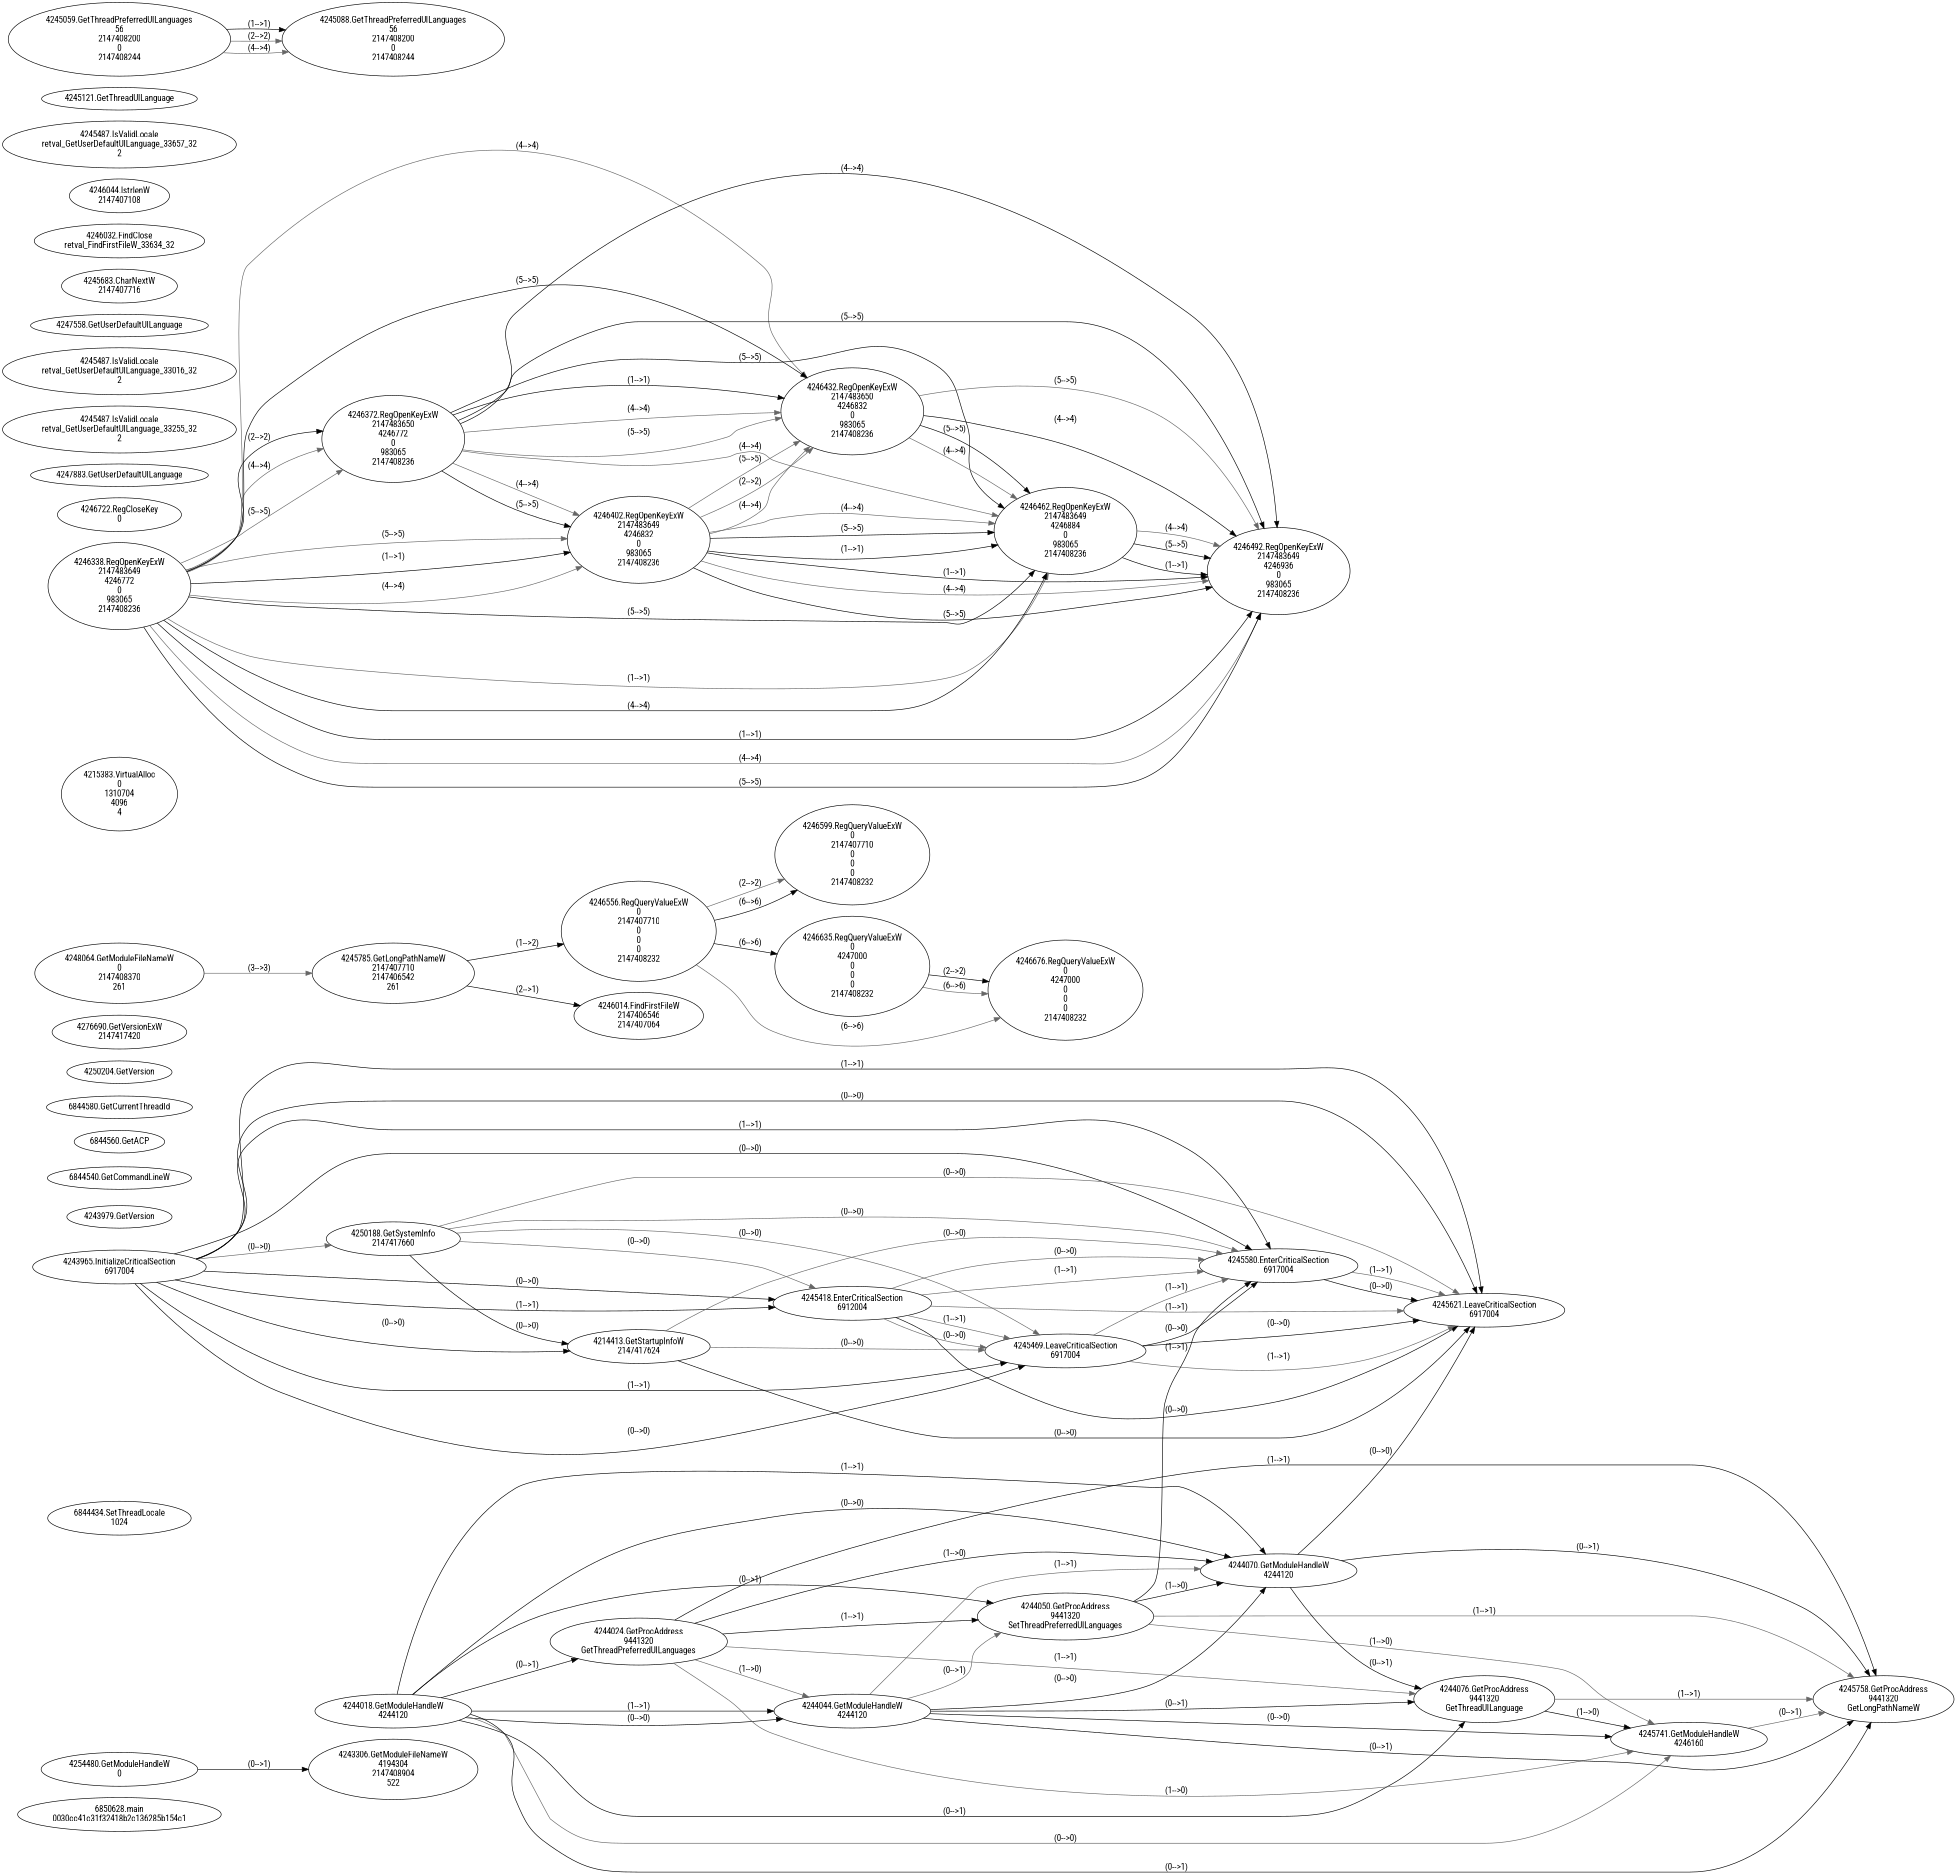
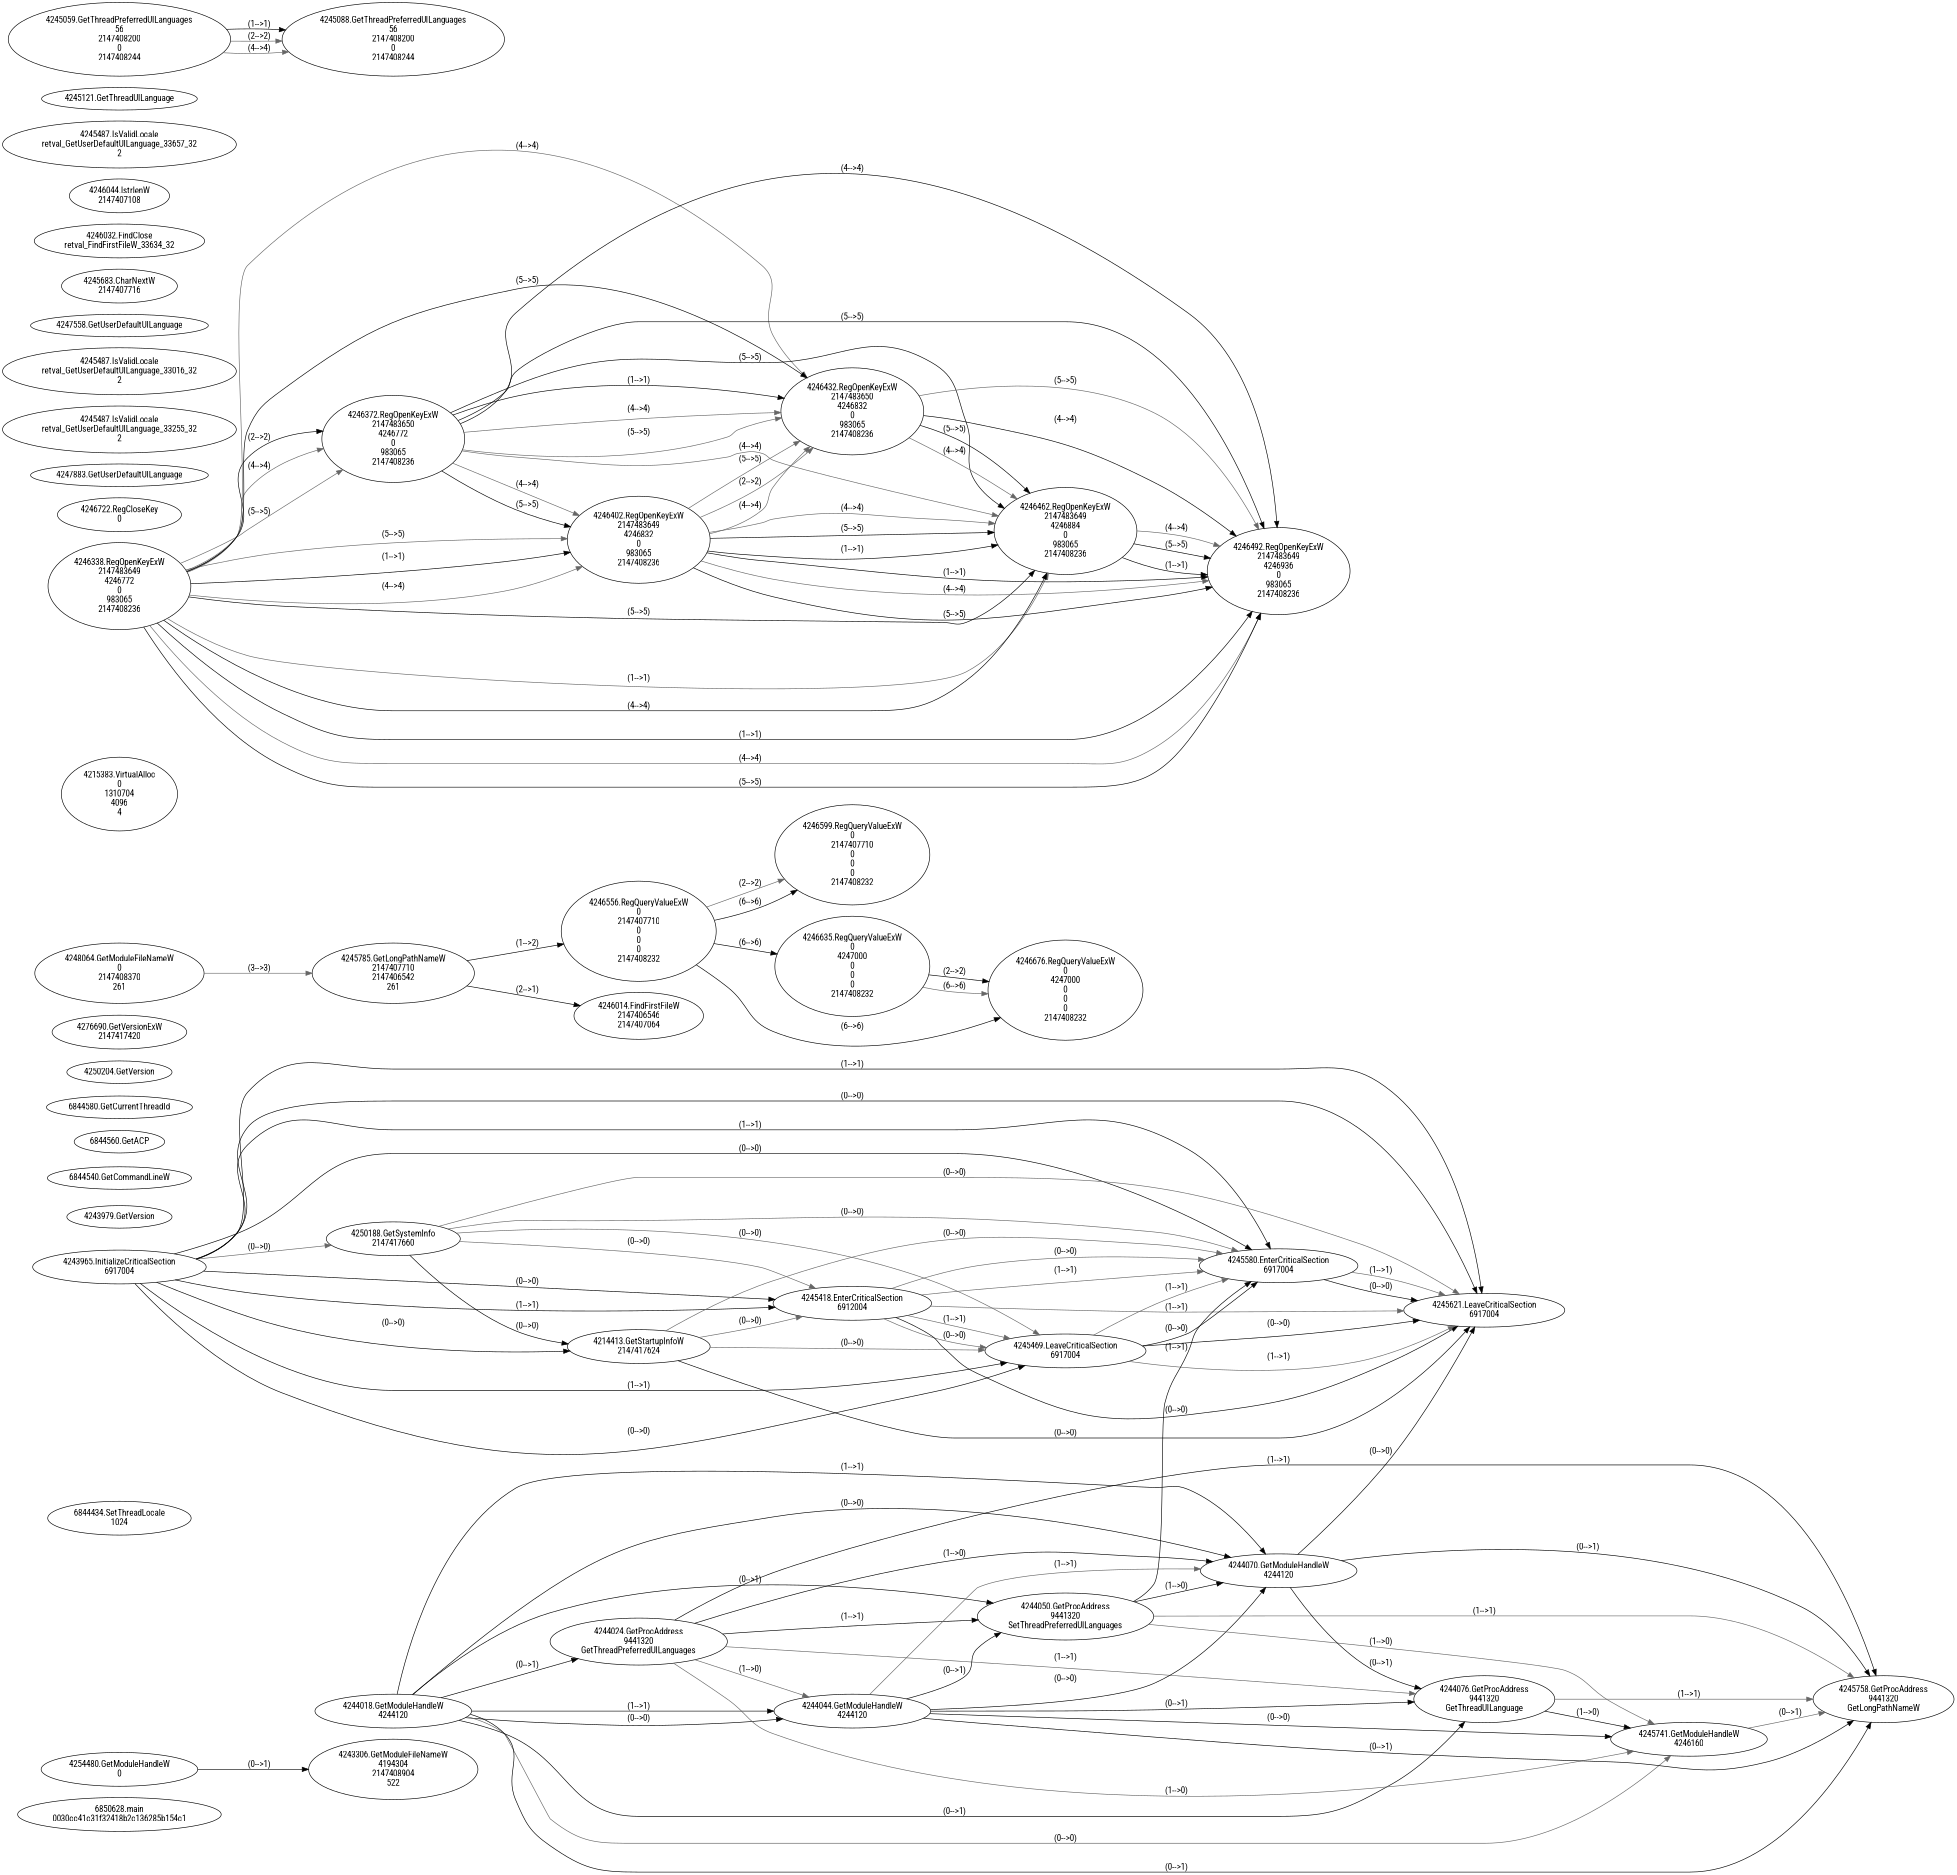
(833, 1045) -> (833, 1045)
none -> (748, 1329)
(961, 1679) -> (961, 1679)
